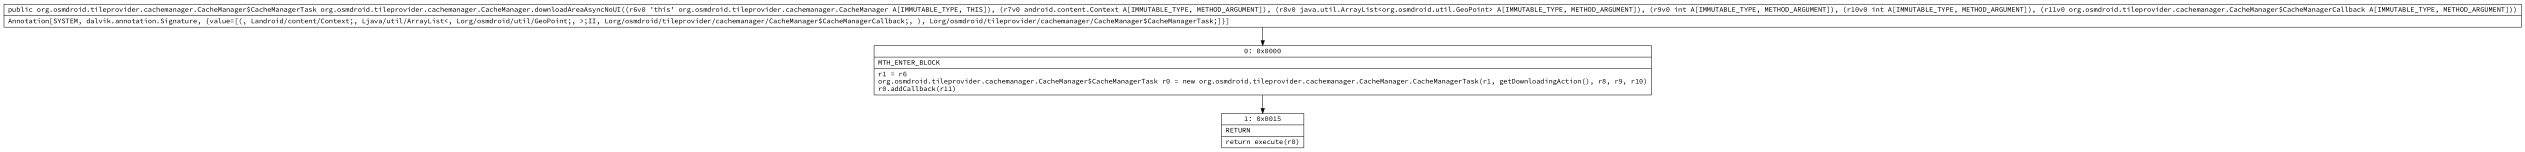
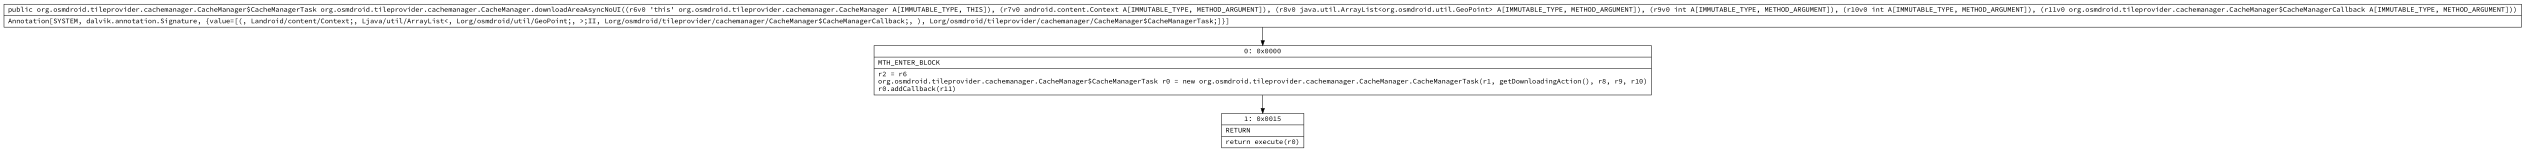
(893, 74) -> (893, 74)
